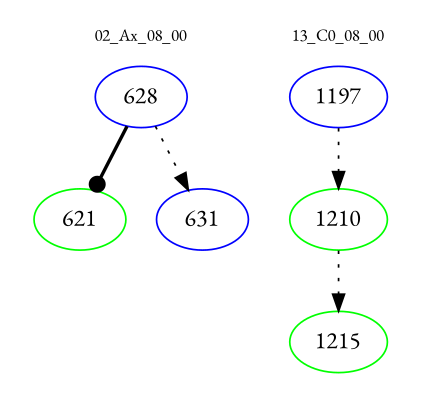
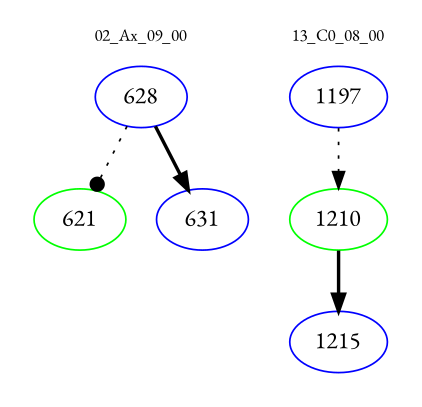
(141, 37) -> (141, 37)
(168, 151) -> (168, 151)
(114, 152) -> (114, 152)
(339, 272) -> (339, 272)
(339, 342) -> (339, 342)
